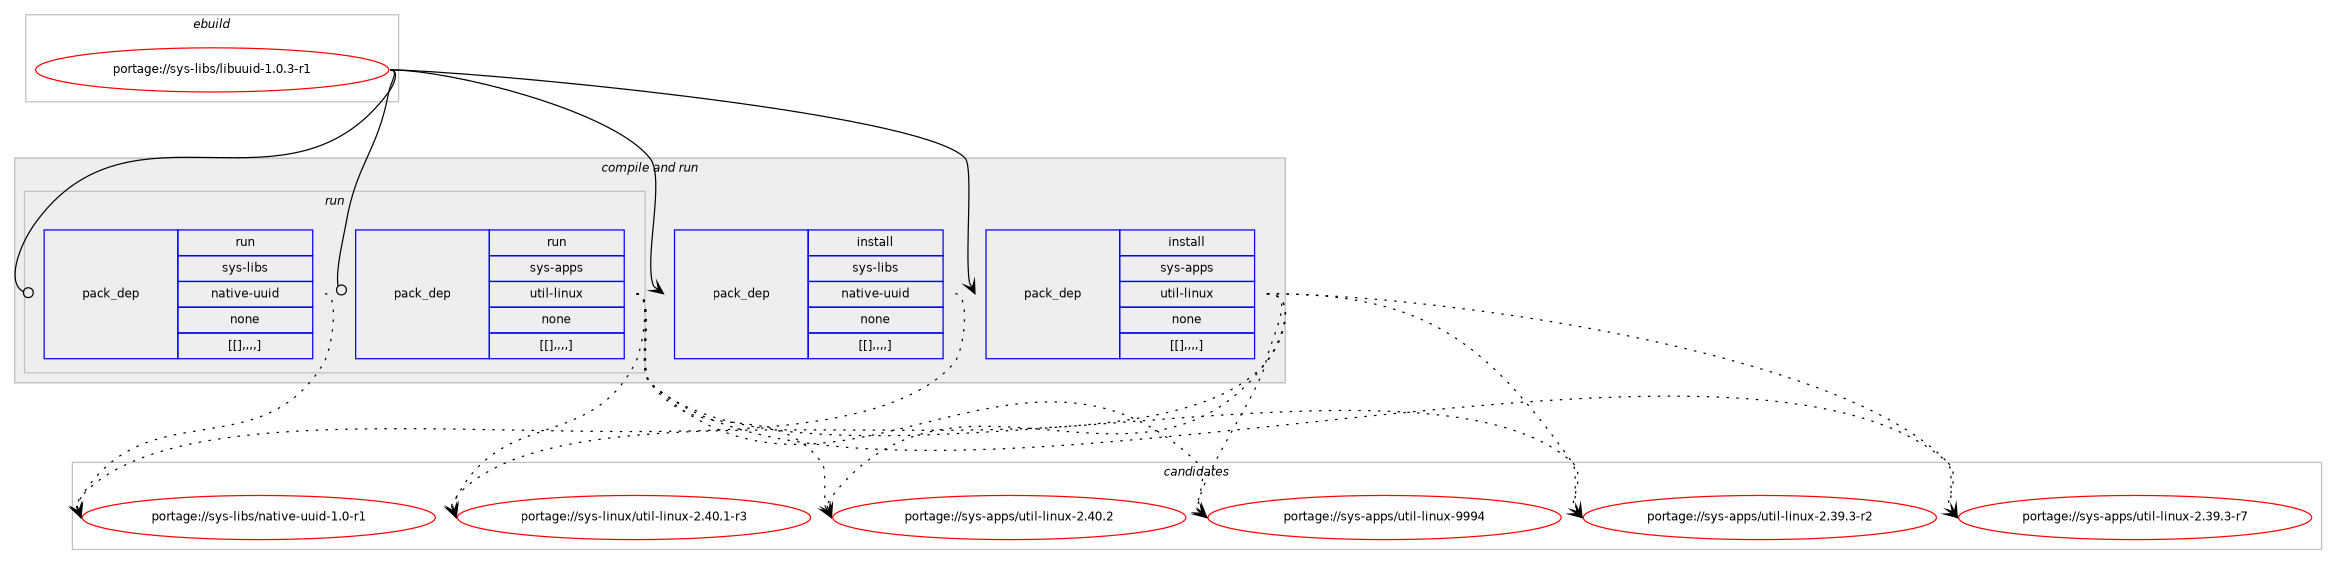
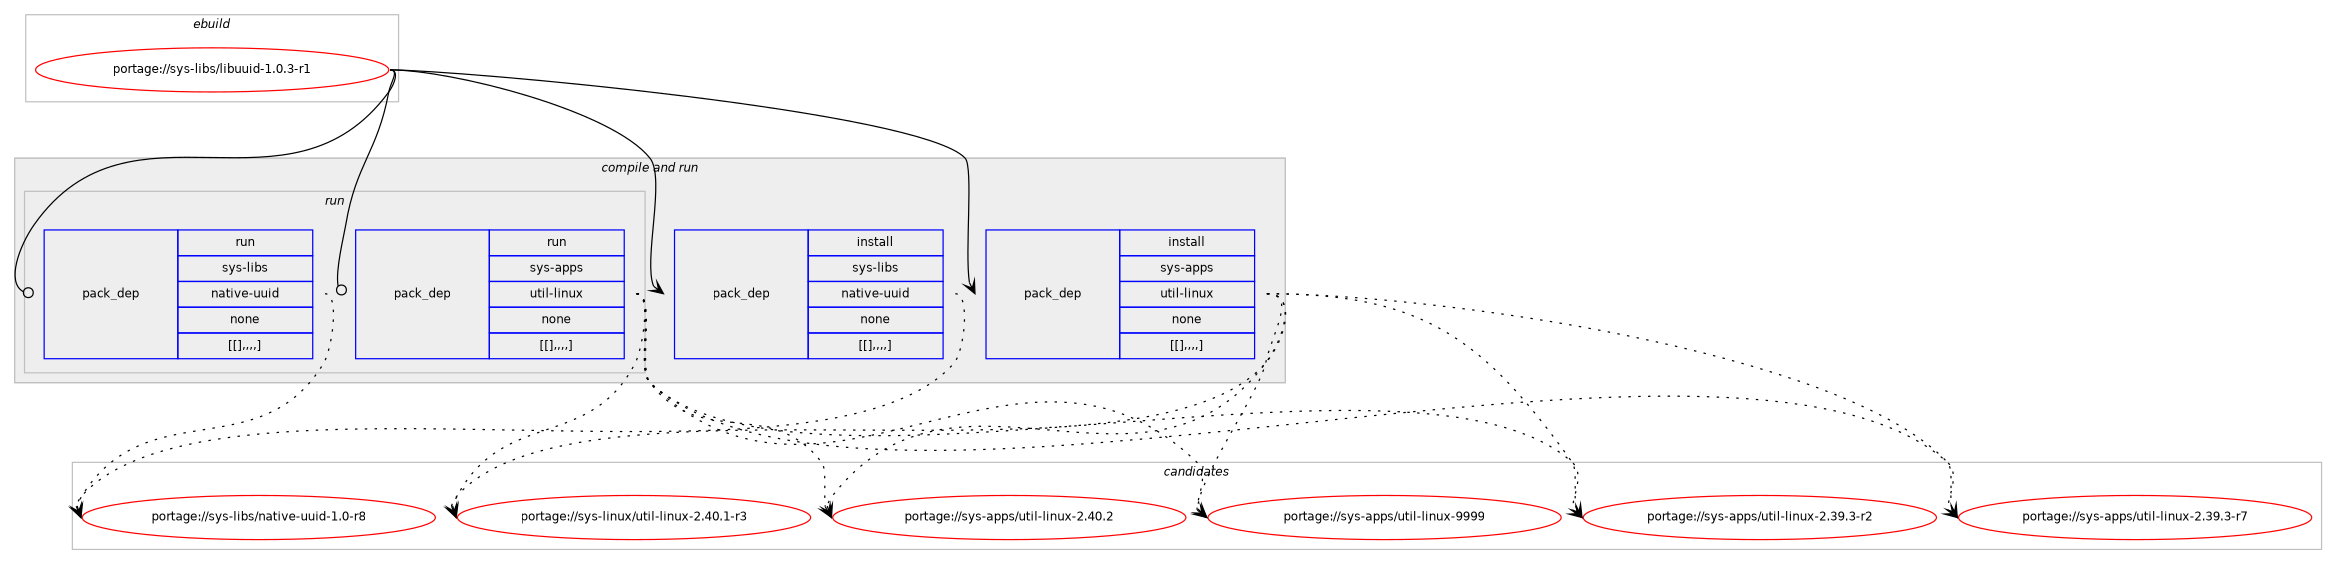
(259, 518) -> (259, 518)
(1385, 518) -> (1385, 518)
